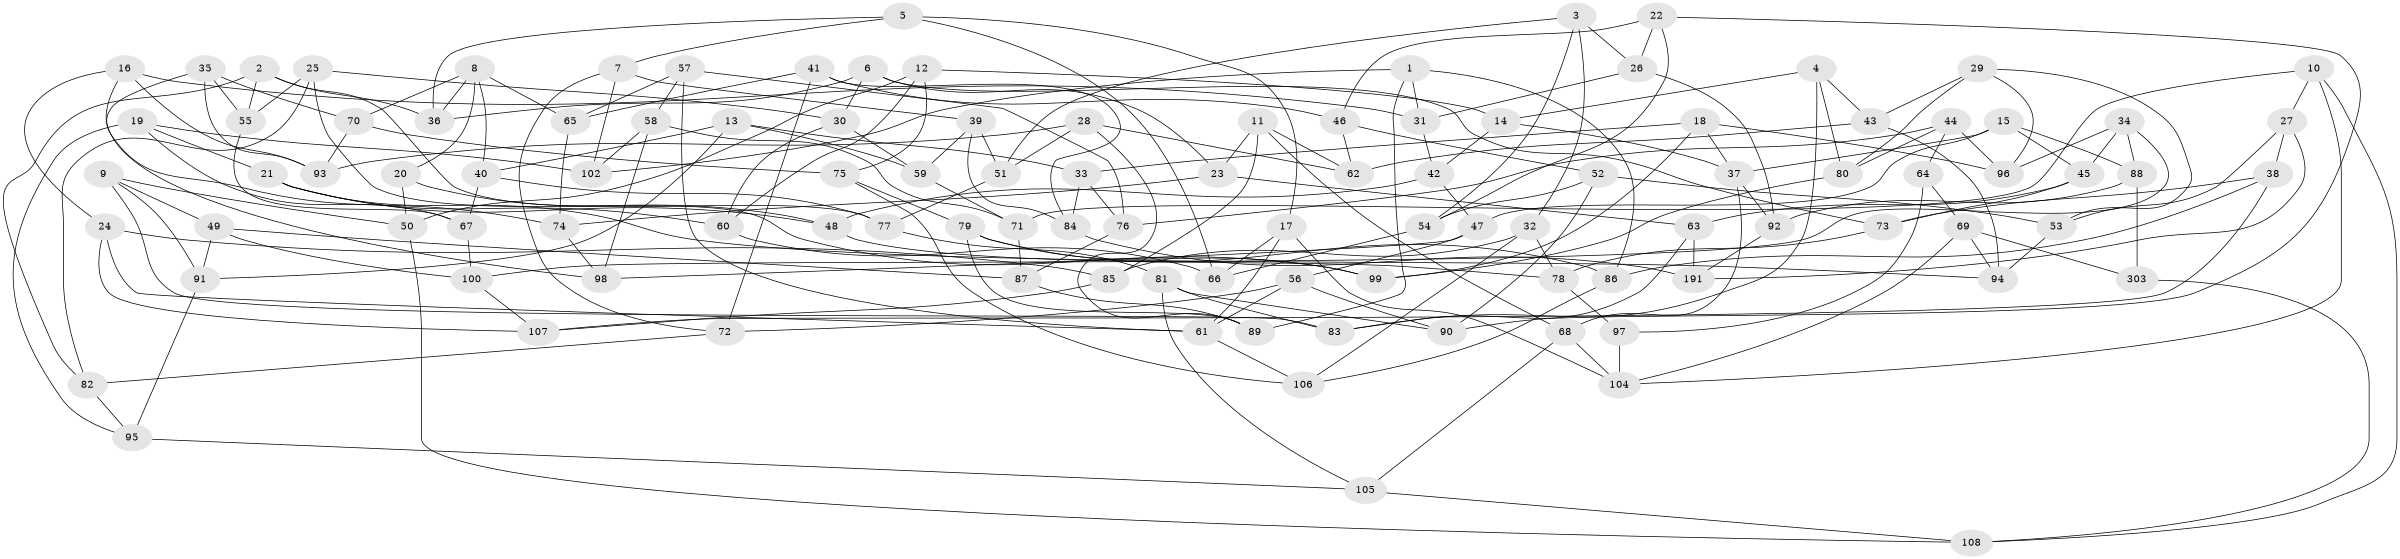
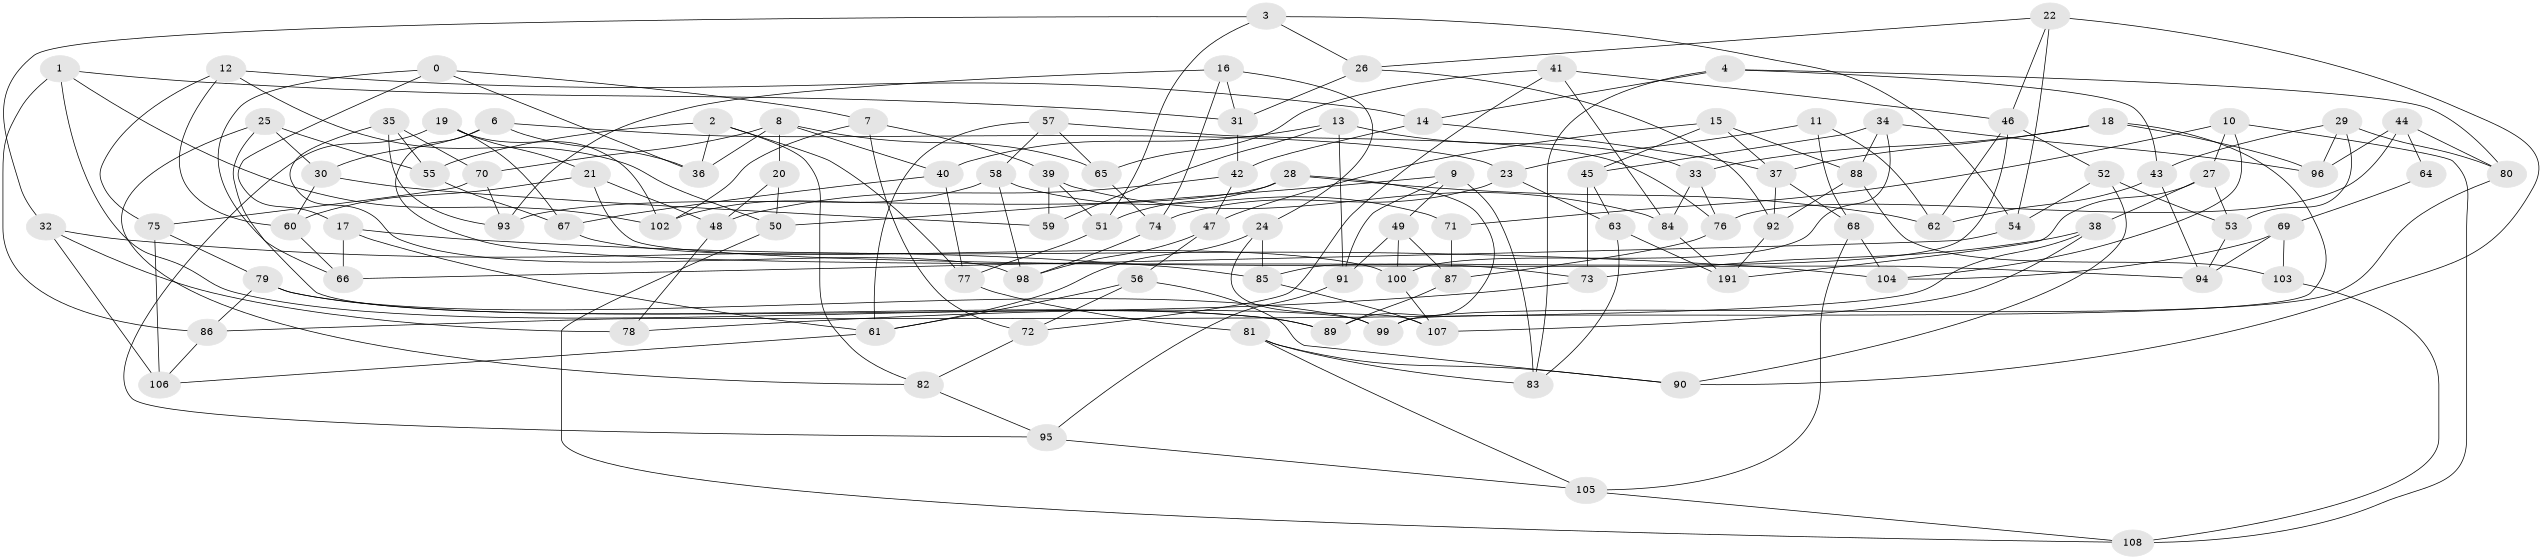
(903, 16) -> (437, 69)
(973, 202) -> none
(1218, 212) -> (1681, 265)
(2137, 280) -> (2283, 280)
(1620, 332) -> none
